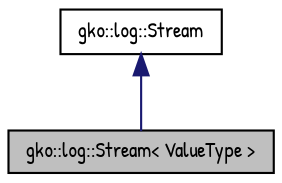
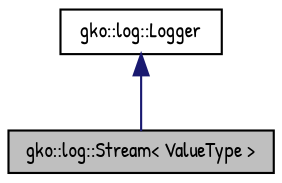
(141, 32) -> (141, 32)
